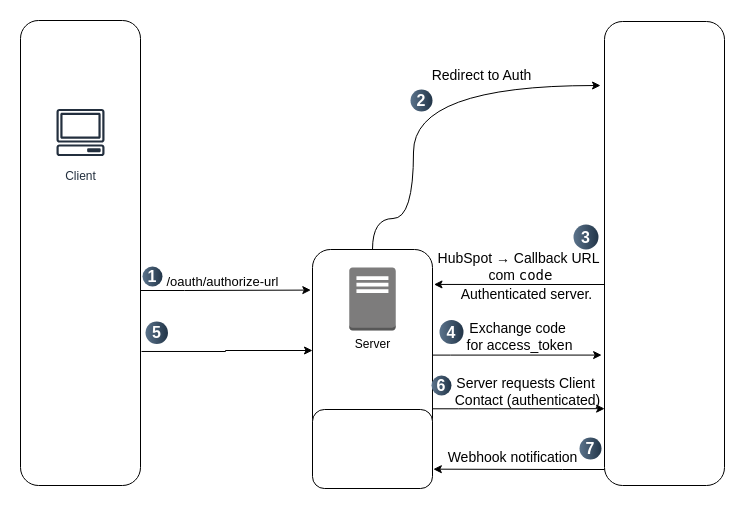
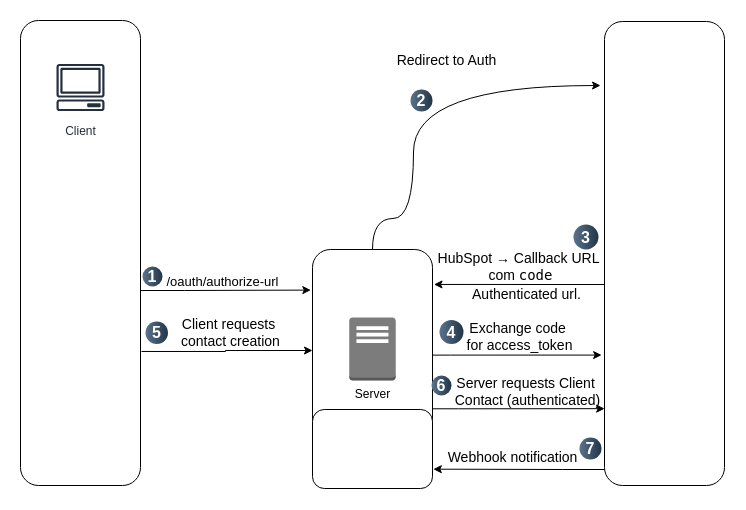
(482, 75) -> (447, 60)
(81, 133) -> (81, 88)
(527, 295) -> (527, 295)
(373, 299) -> (373, 349)
none -> (229, 333)
